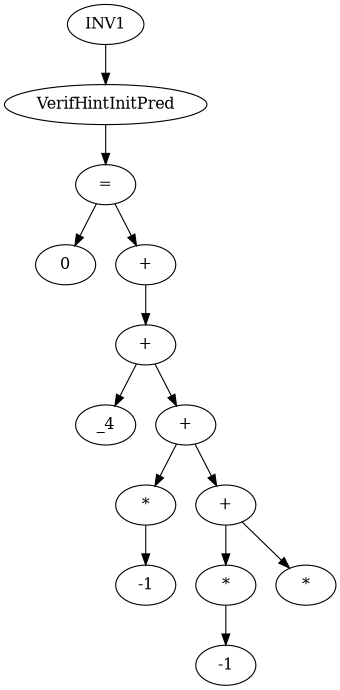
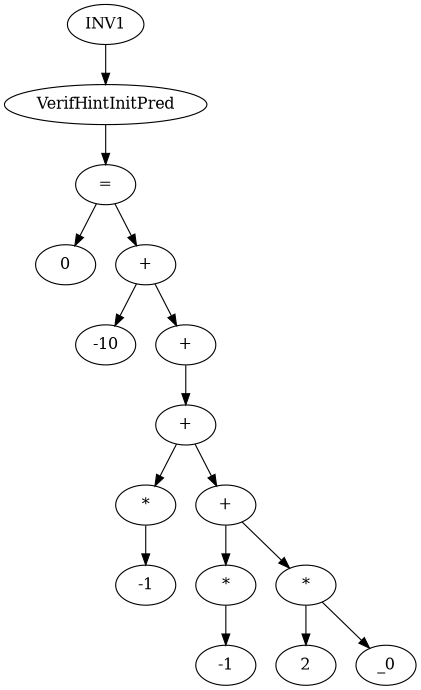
none -> (106, 345)
(106, 425) -> none
none -> (306, 665)
none -> (386, 665)
